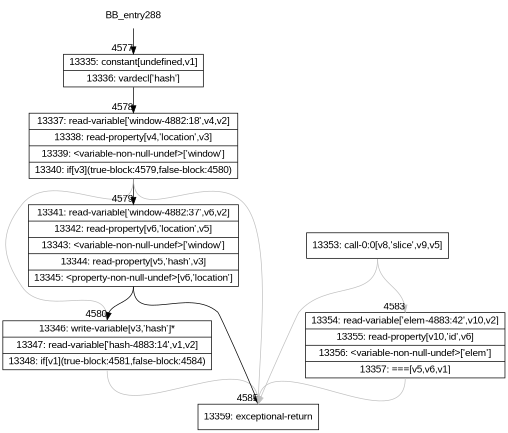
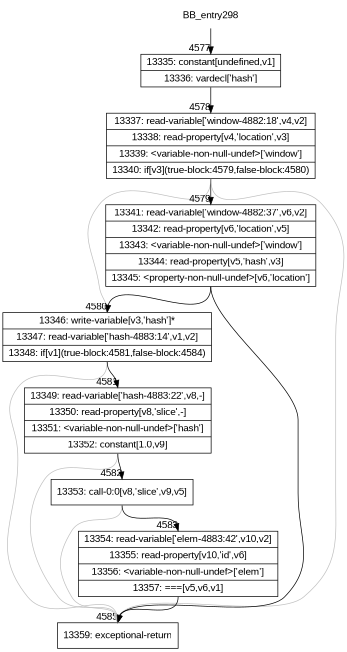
(133, 16) -> (211, 16)
(389, 283) -> (147, 518)
(335, 392) -> (152, 610)
none -> (118, 421)
